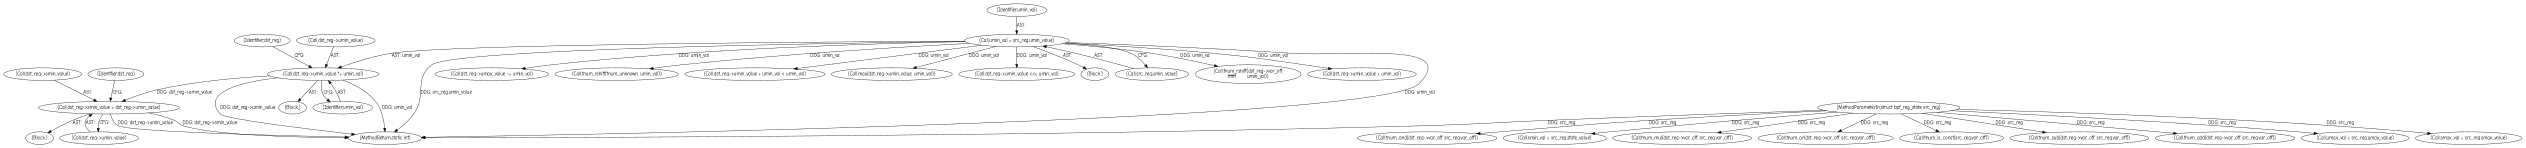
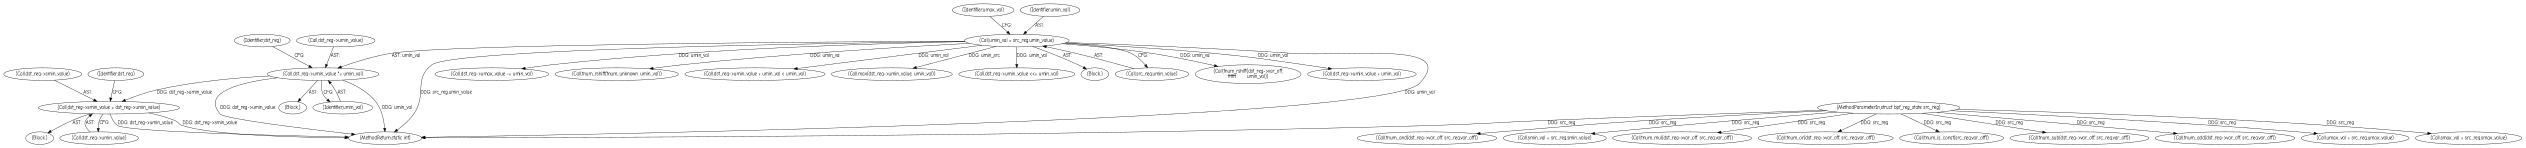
none -> (983, 10)
(984, 56) -> (984, 56)
(1555, 138) -> (1555, 138)
